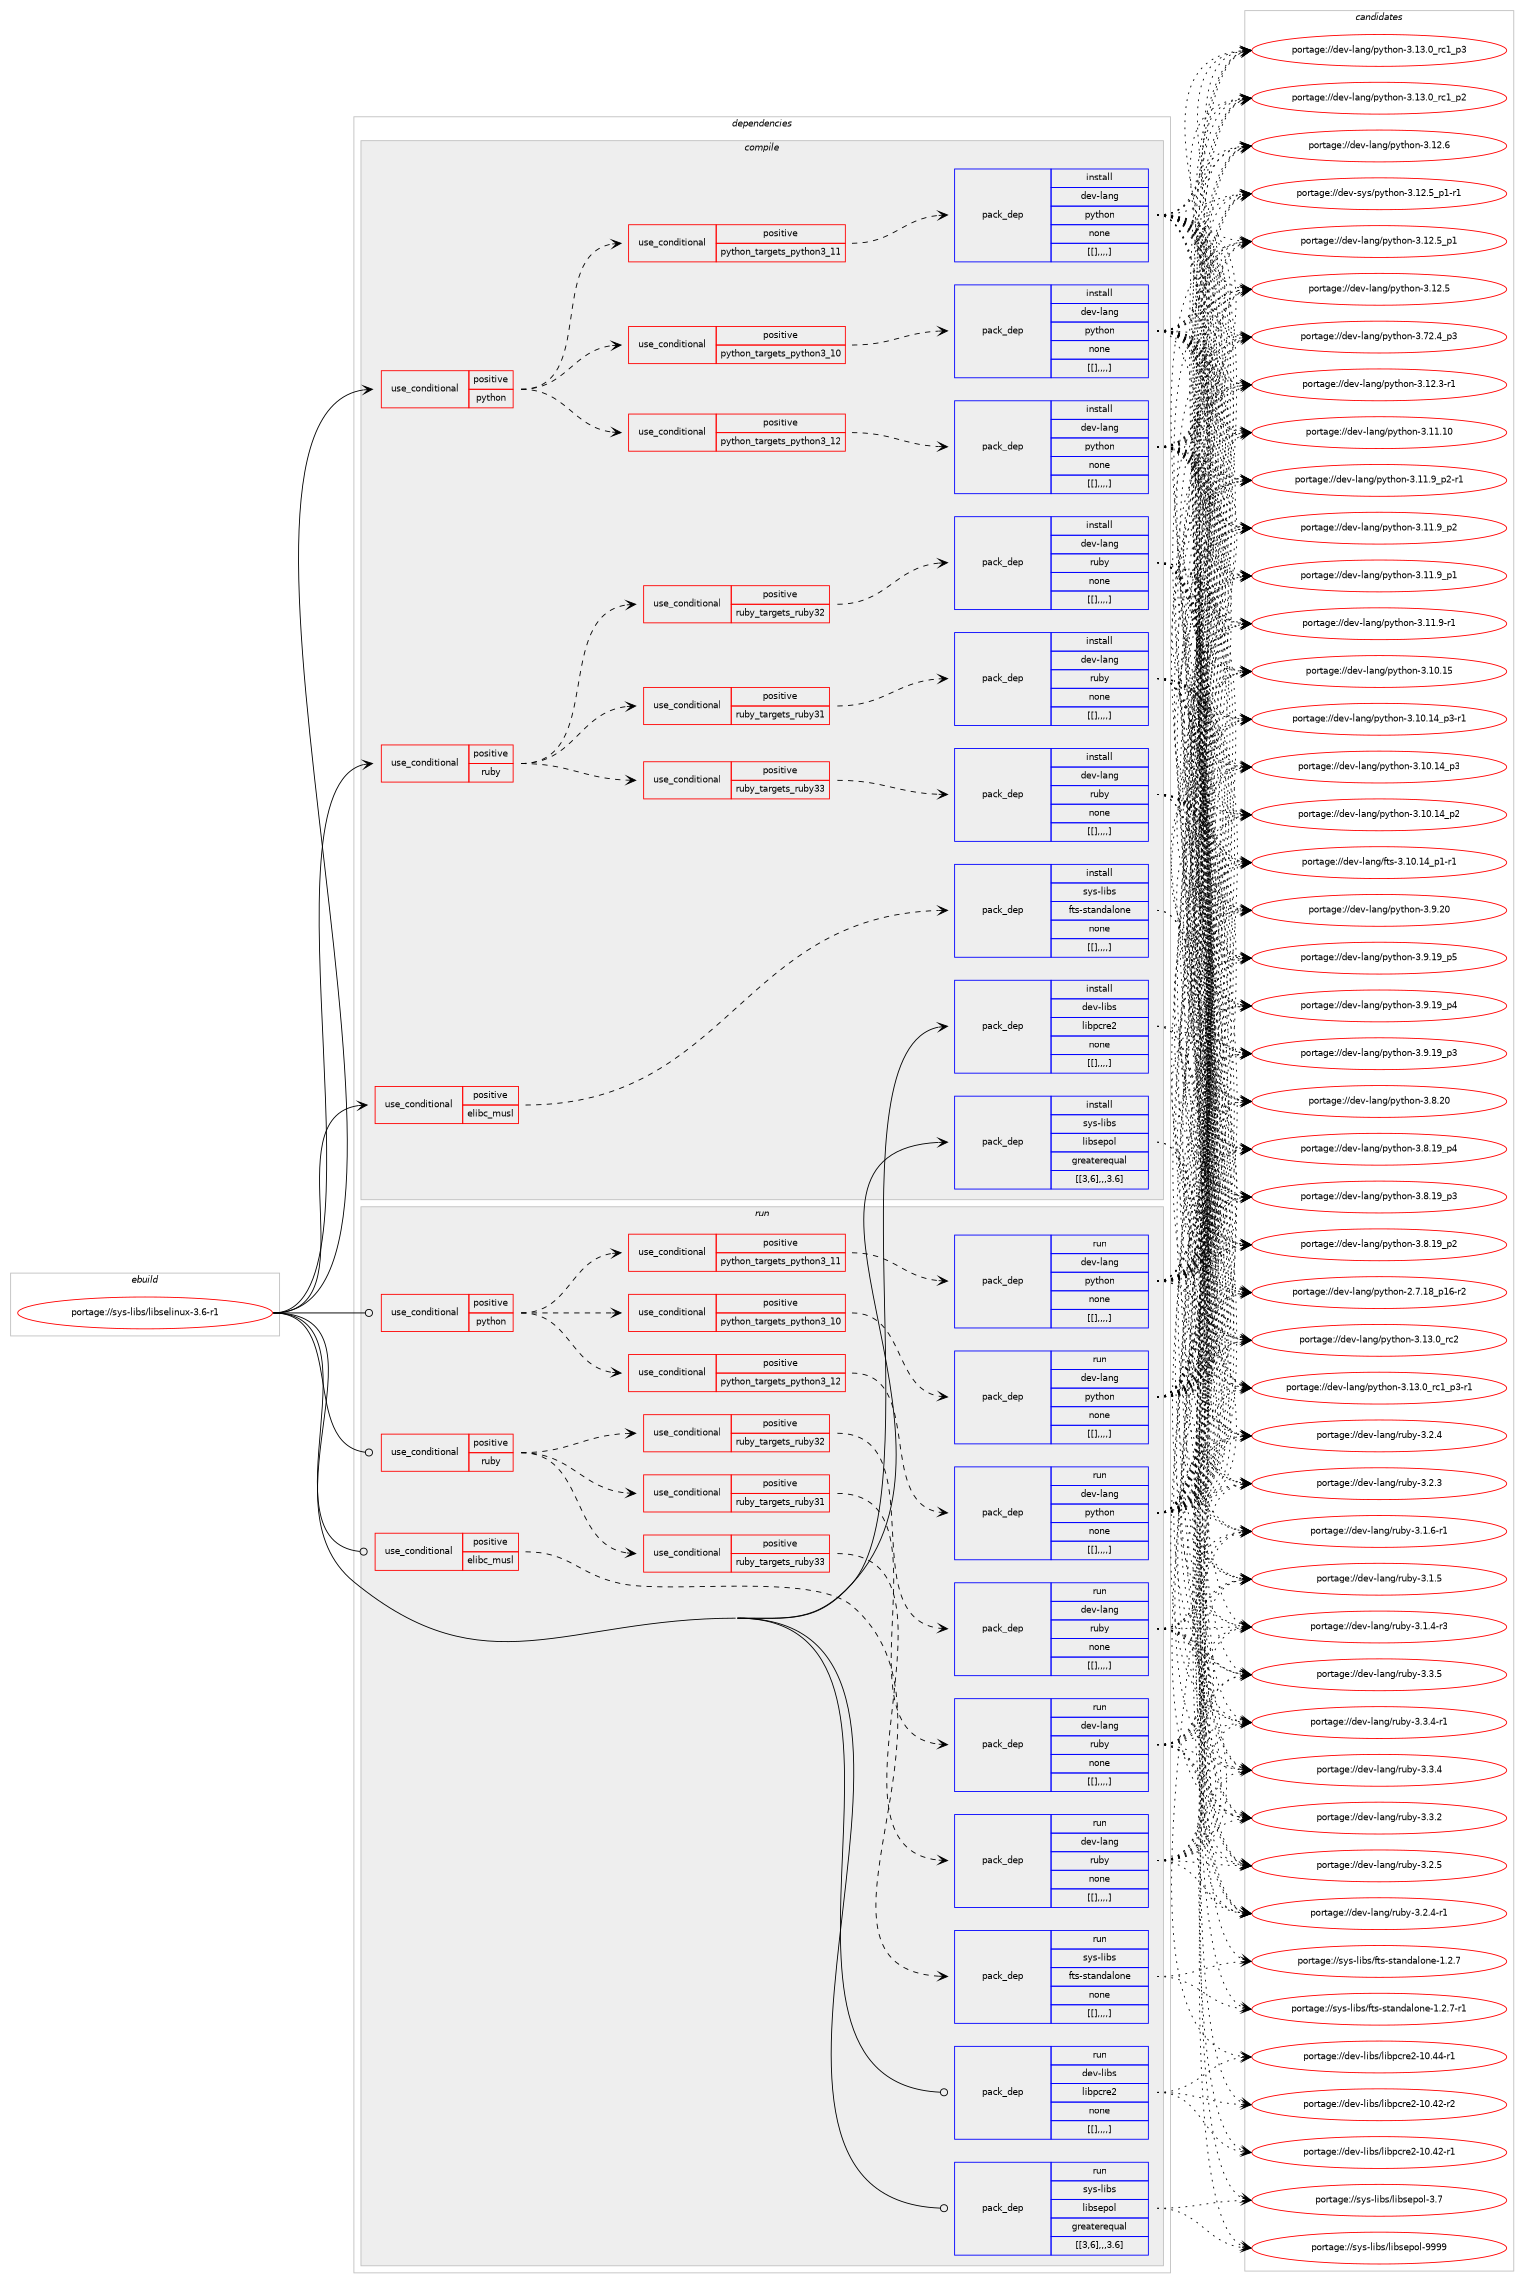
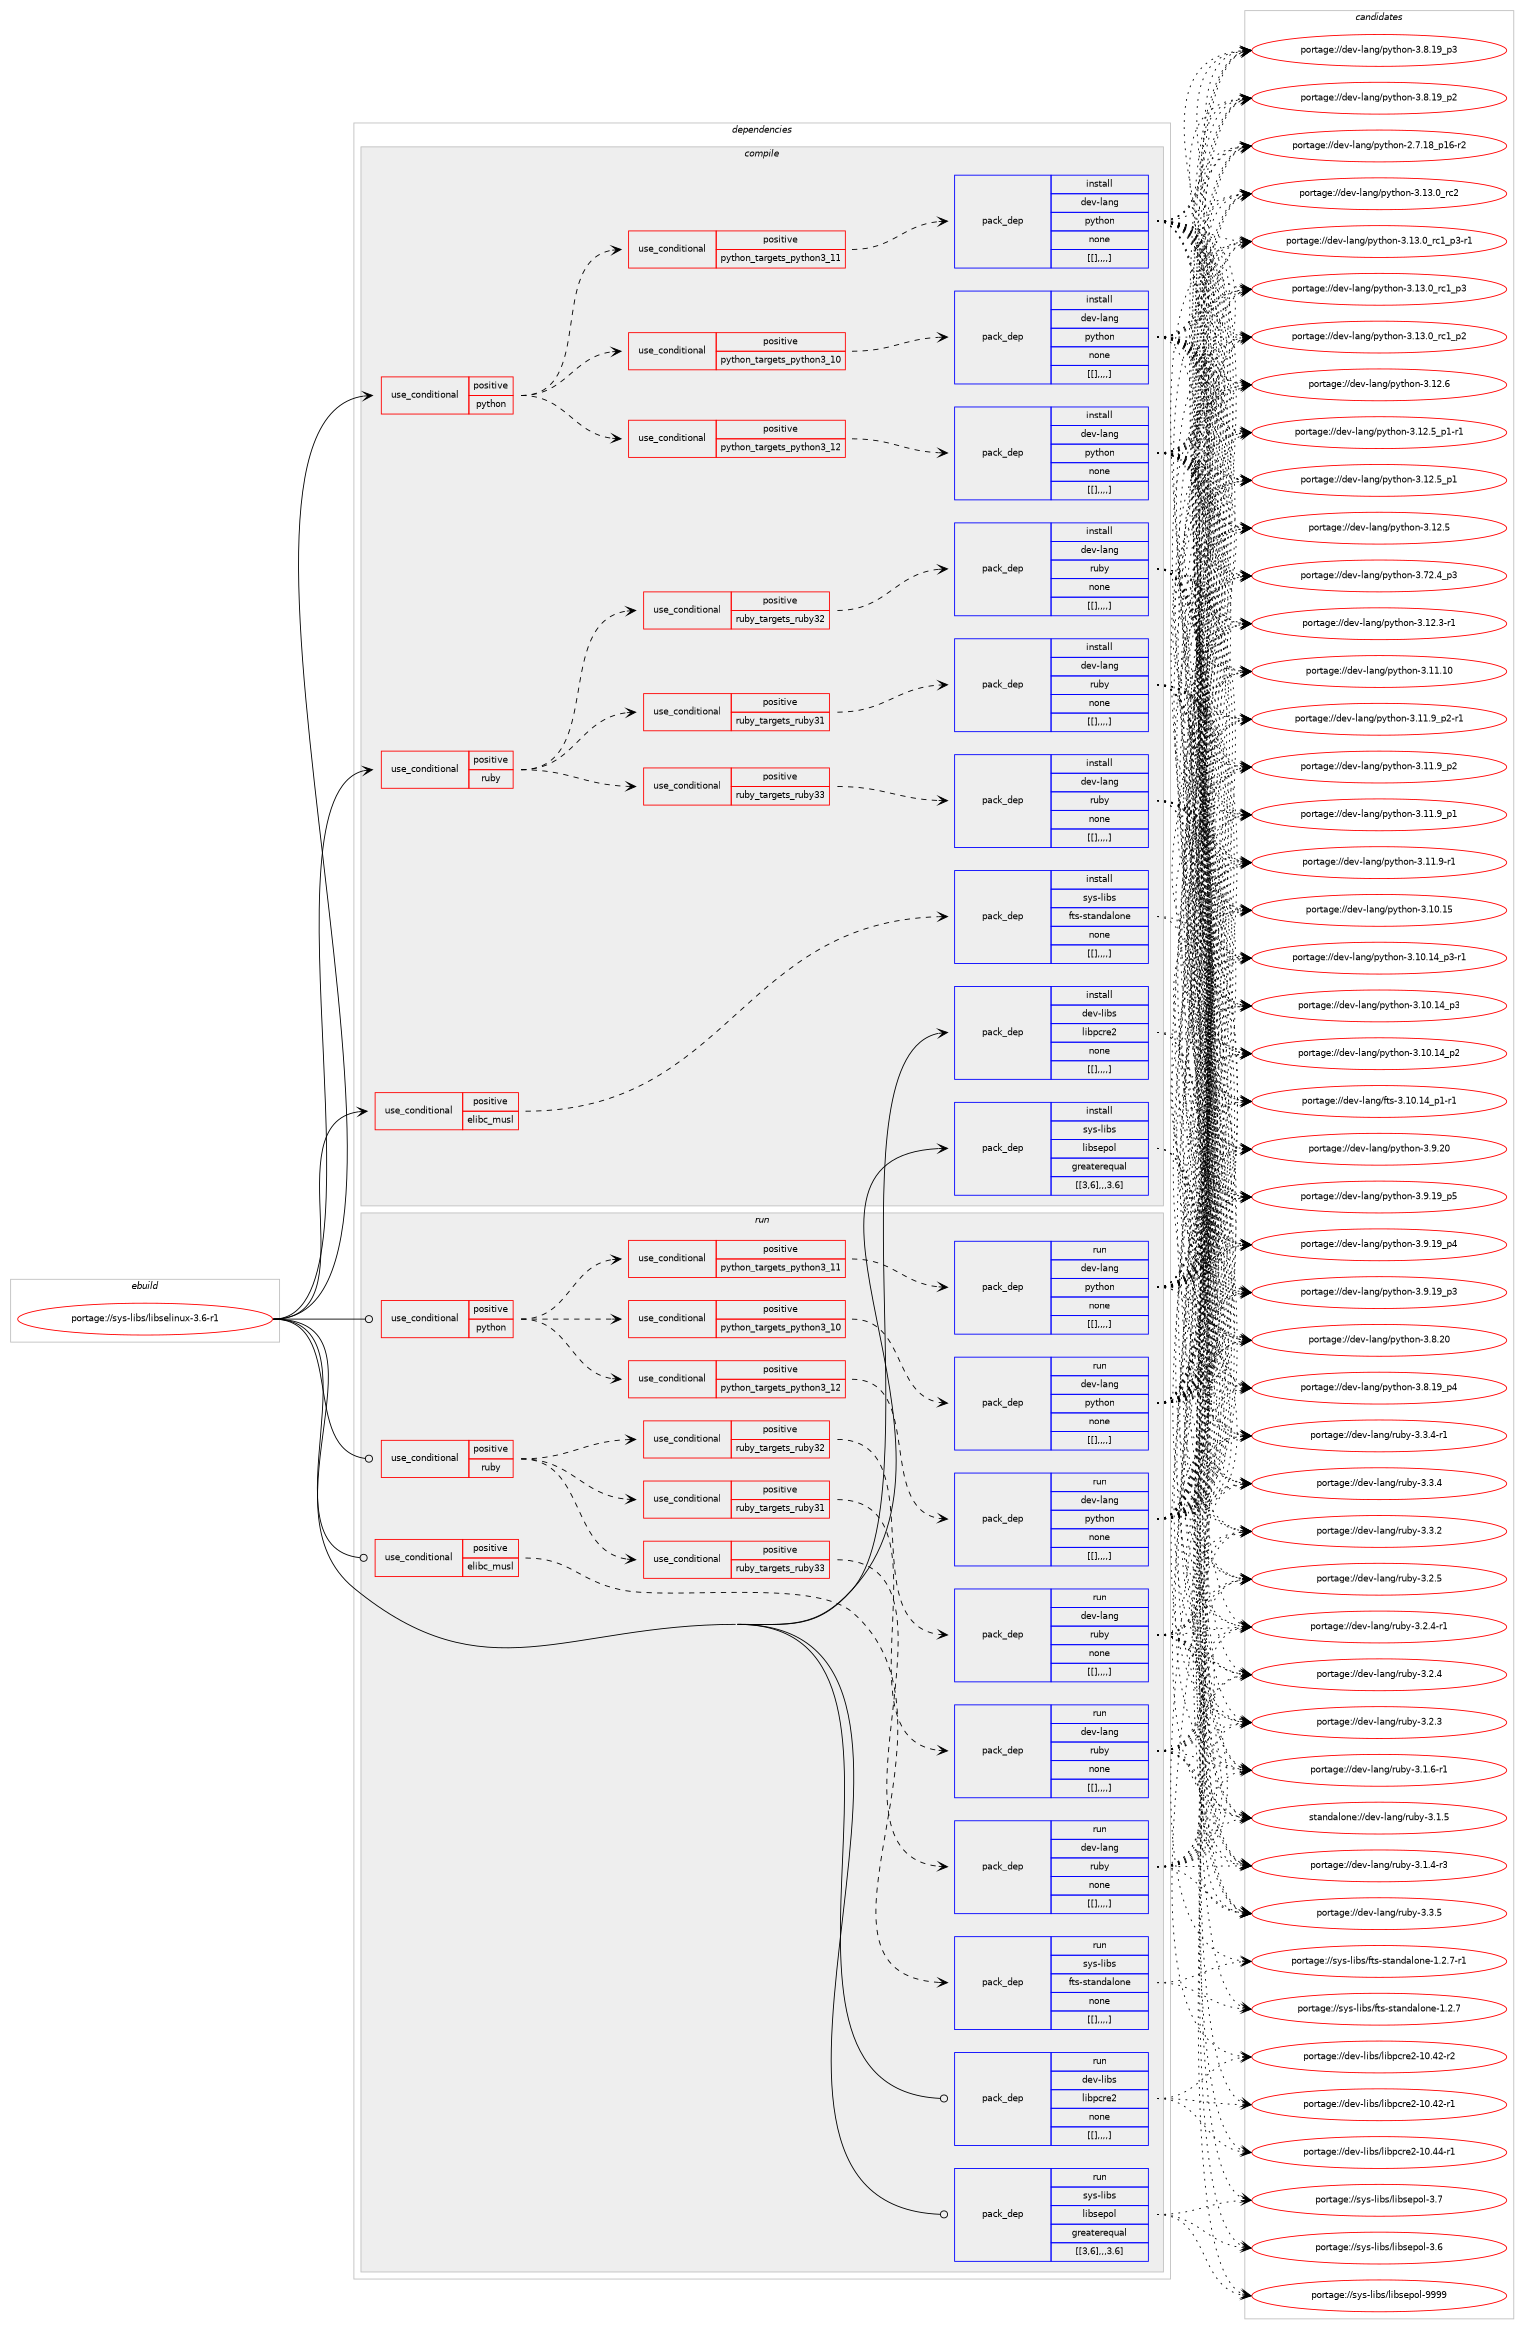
(1379, 194) -> (1379, 433)
(1379, 1579) -> (1379, 1818)
none -> (1379, 2248)
